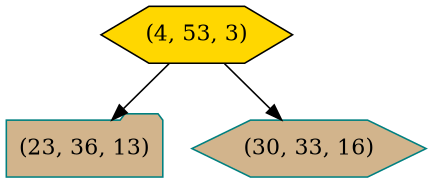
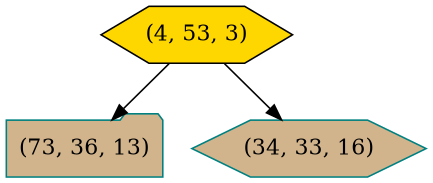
(85, 149) -> (85, 149)
(309, 149) -> (309, 149)
